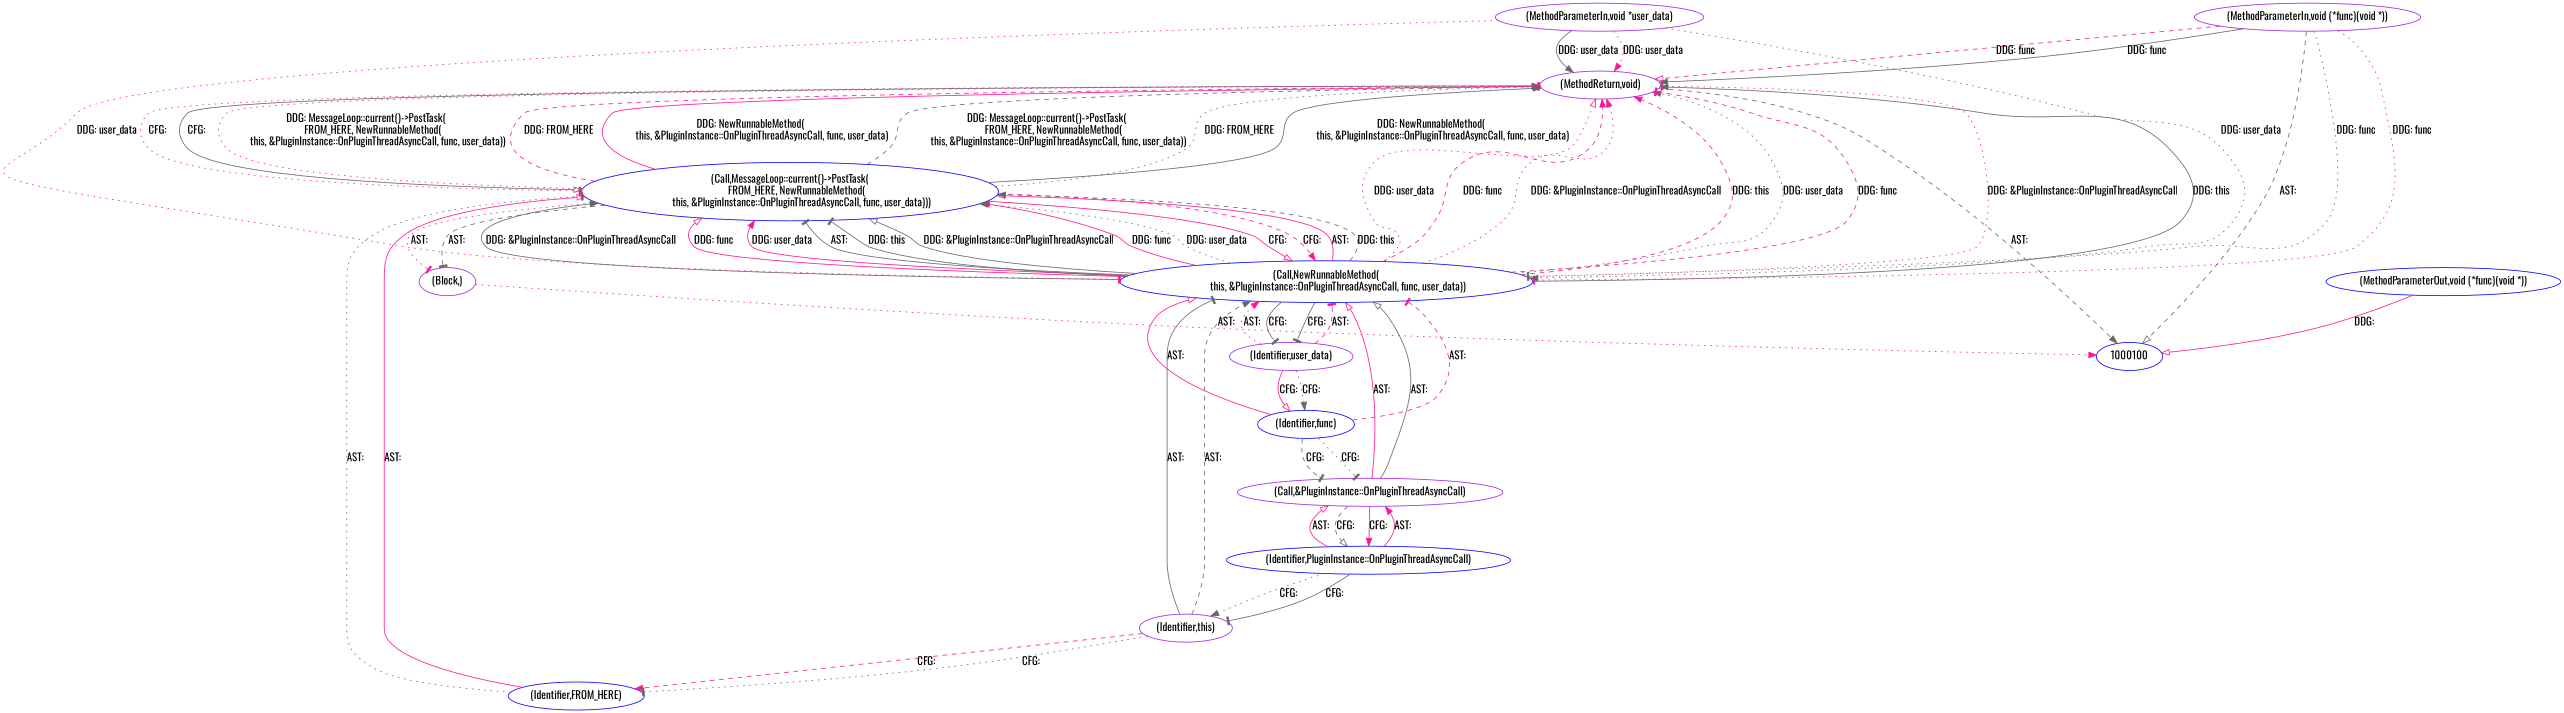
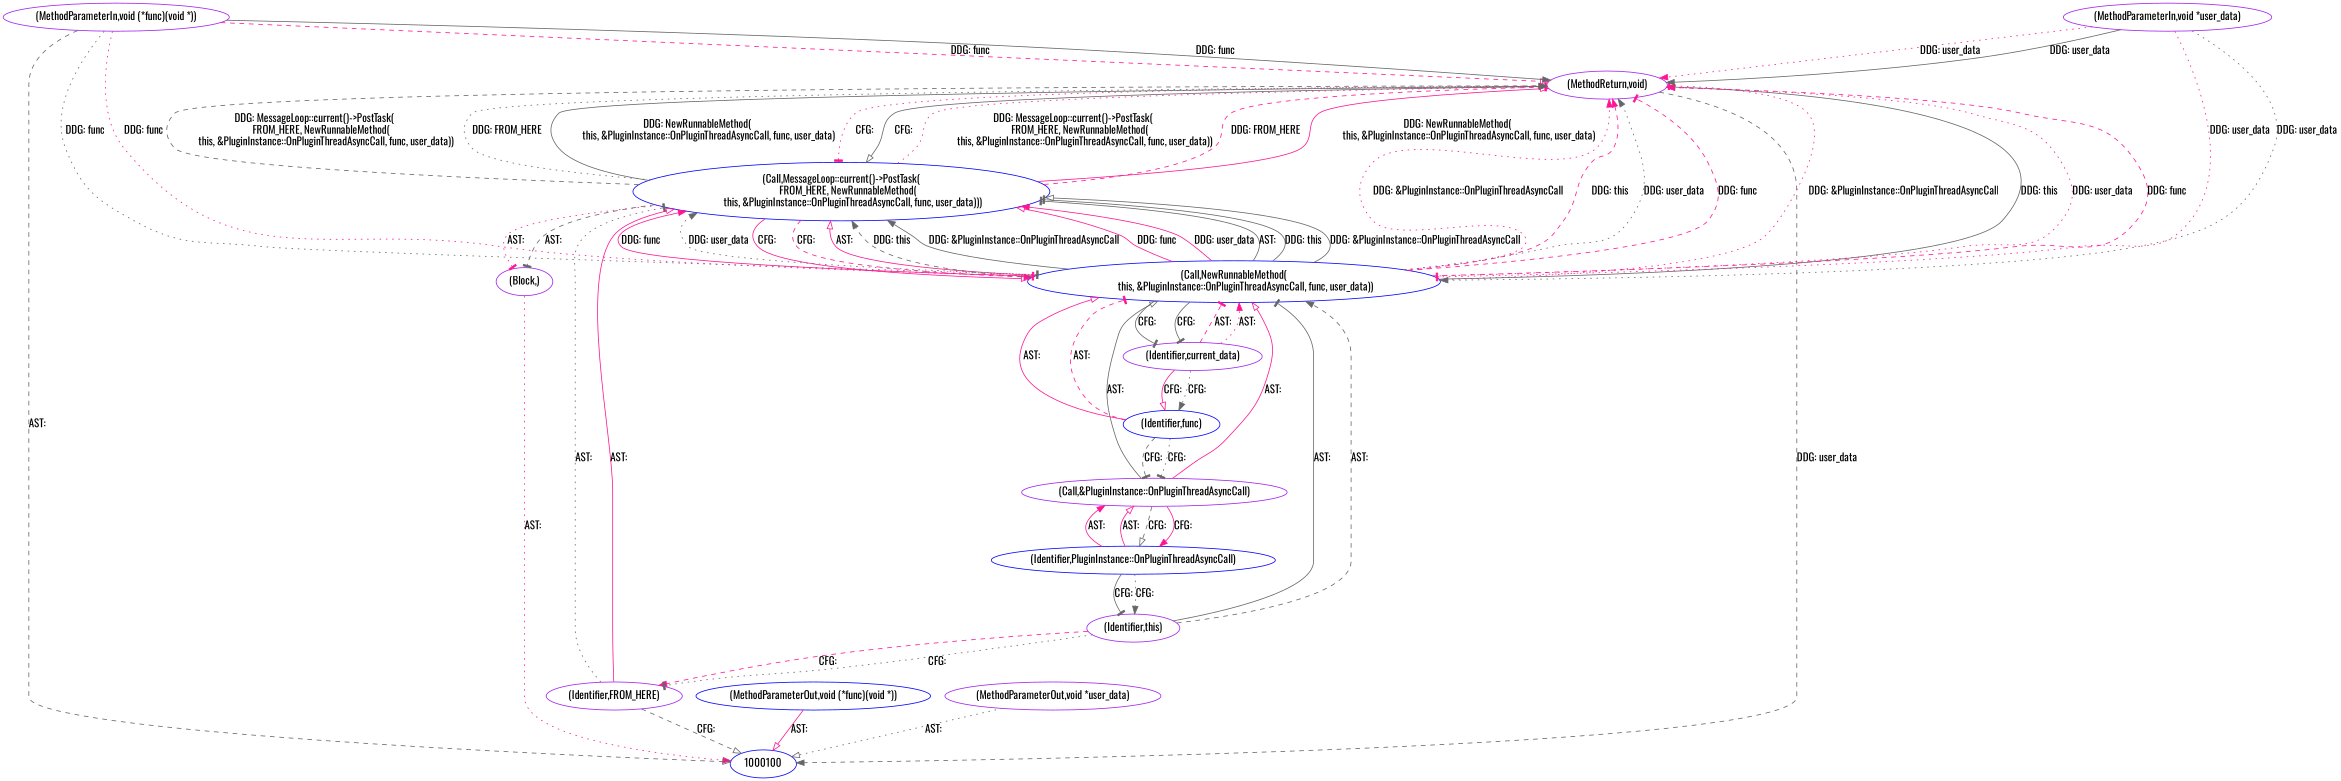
(2021, 241) -> (1827, 458)
(2366, 323) -> (800, 730)
(1291, 356) -> (1193, 356)
(576, 696) -> (614, 696)
none -> (1053, 696)
none -> (688, 730)
